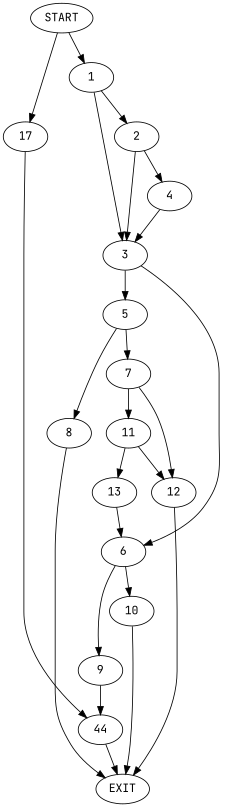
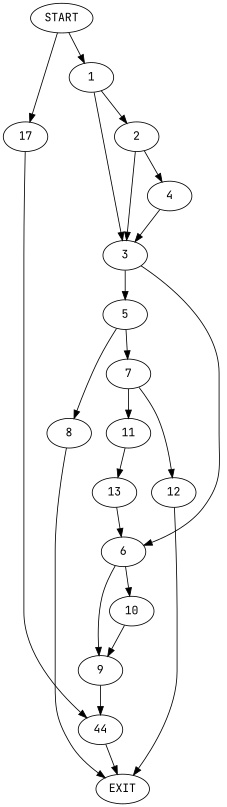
(149, 460) -> none
(133, 696) -> (118, 637)
